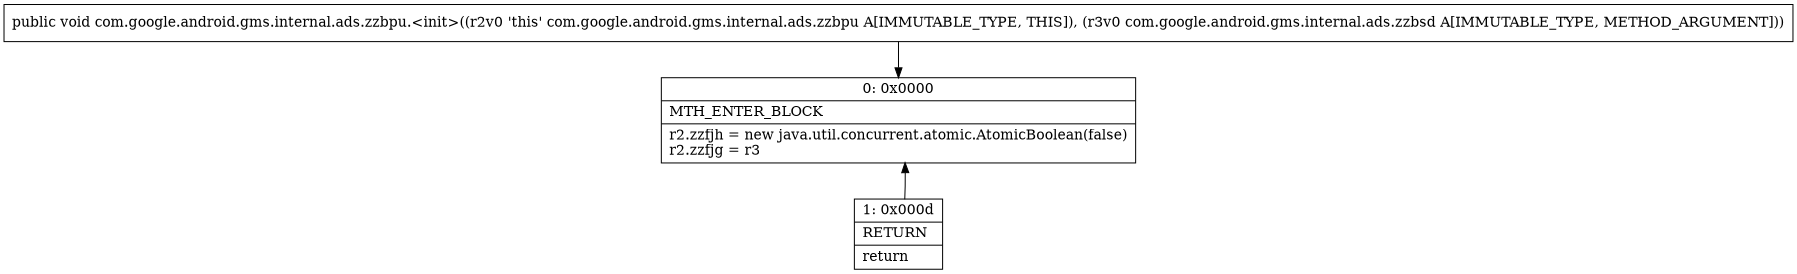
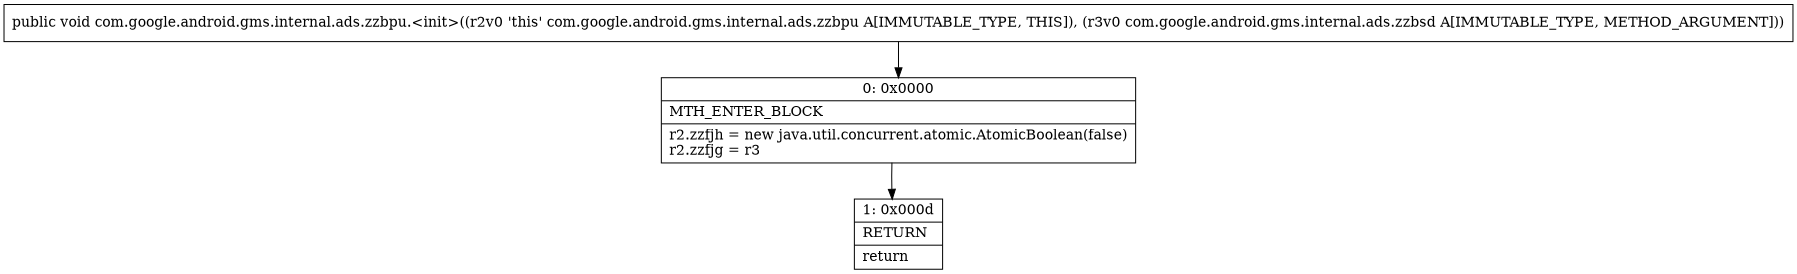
(905, 186) -> (892, 176)
